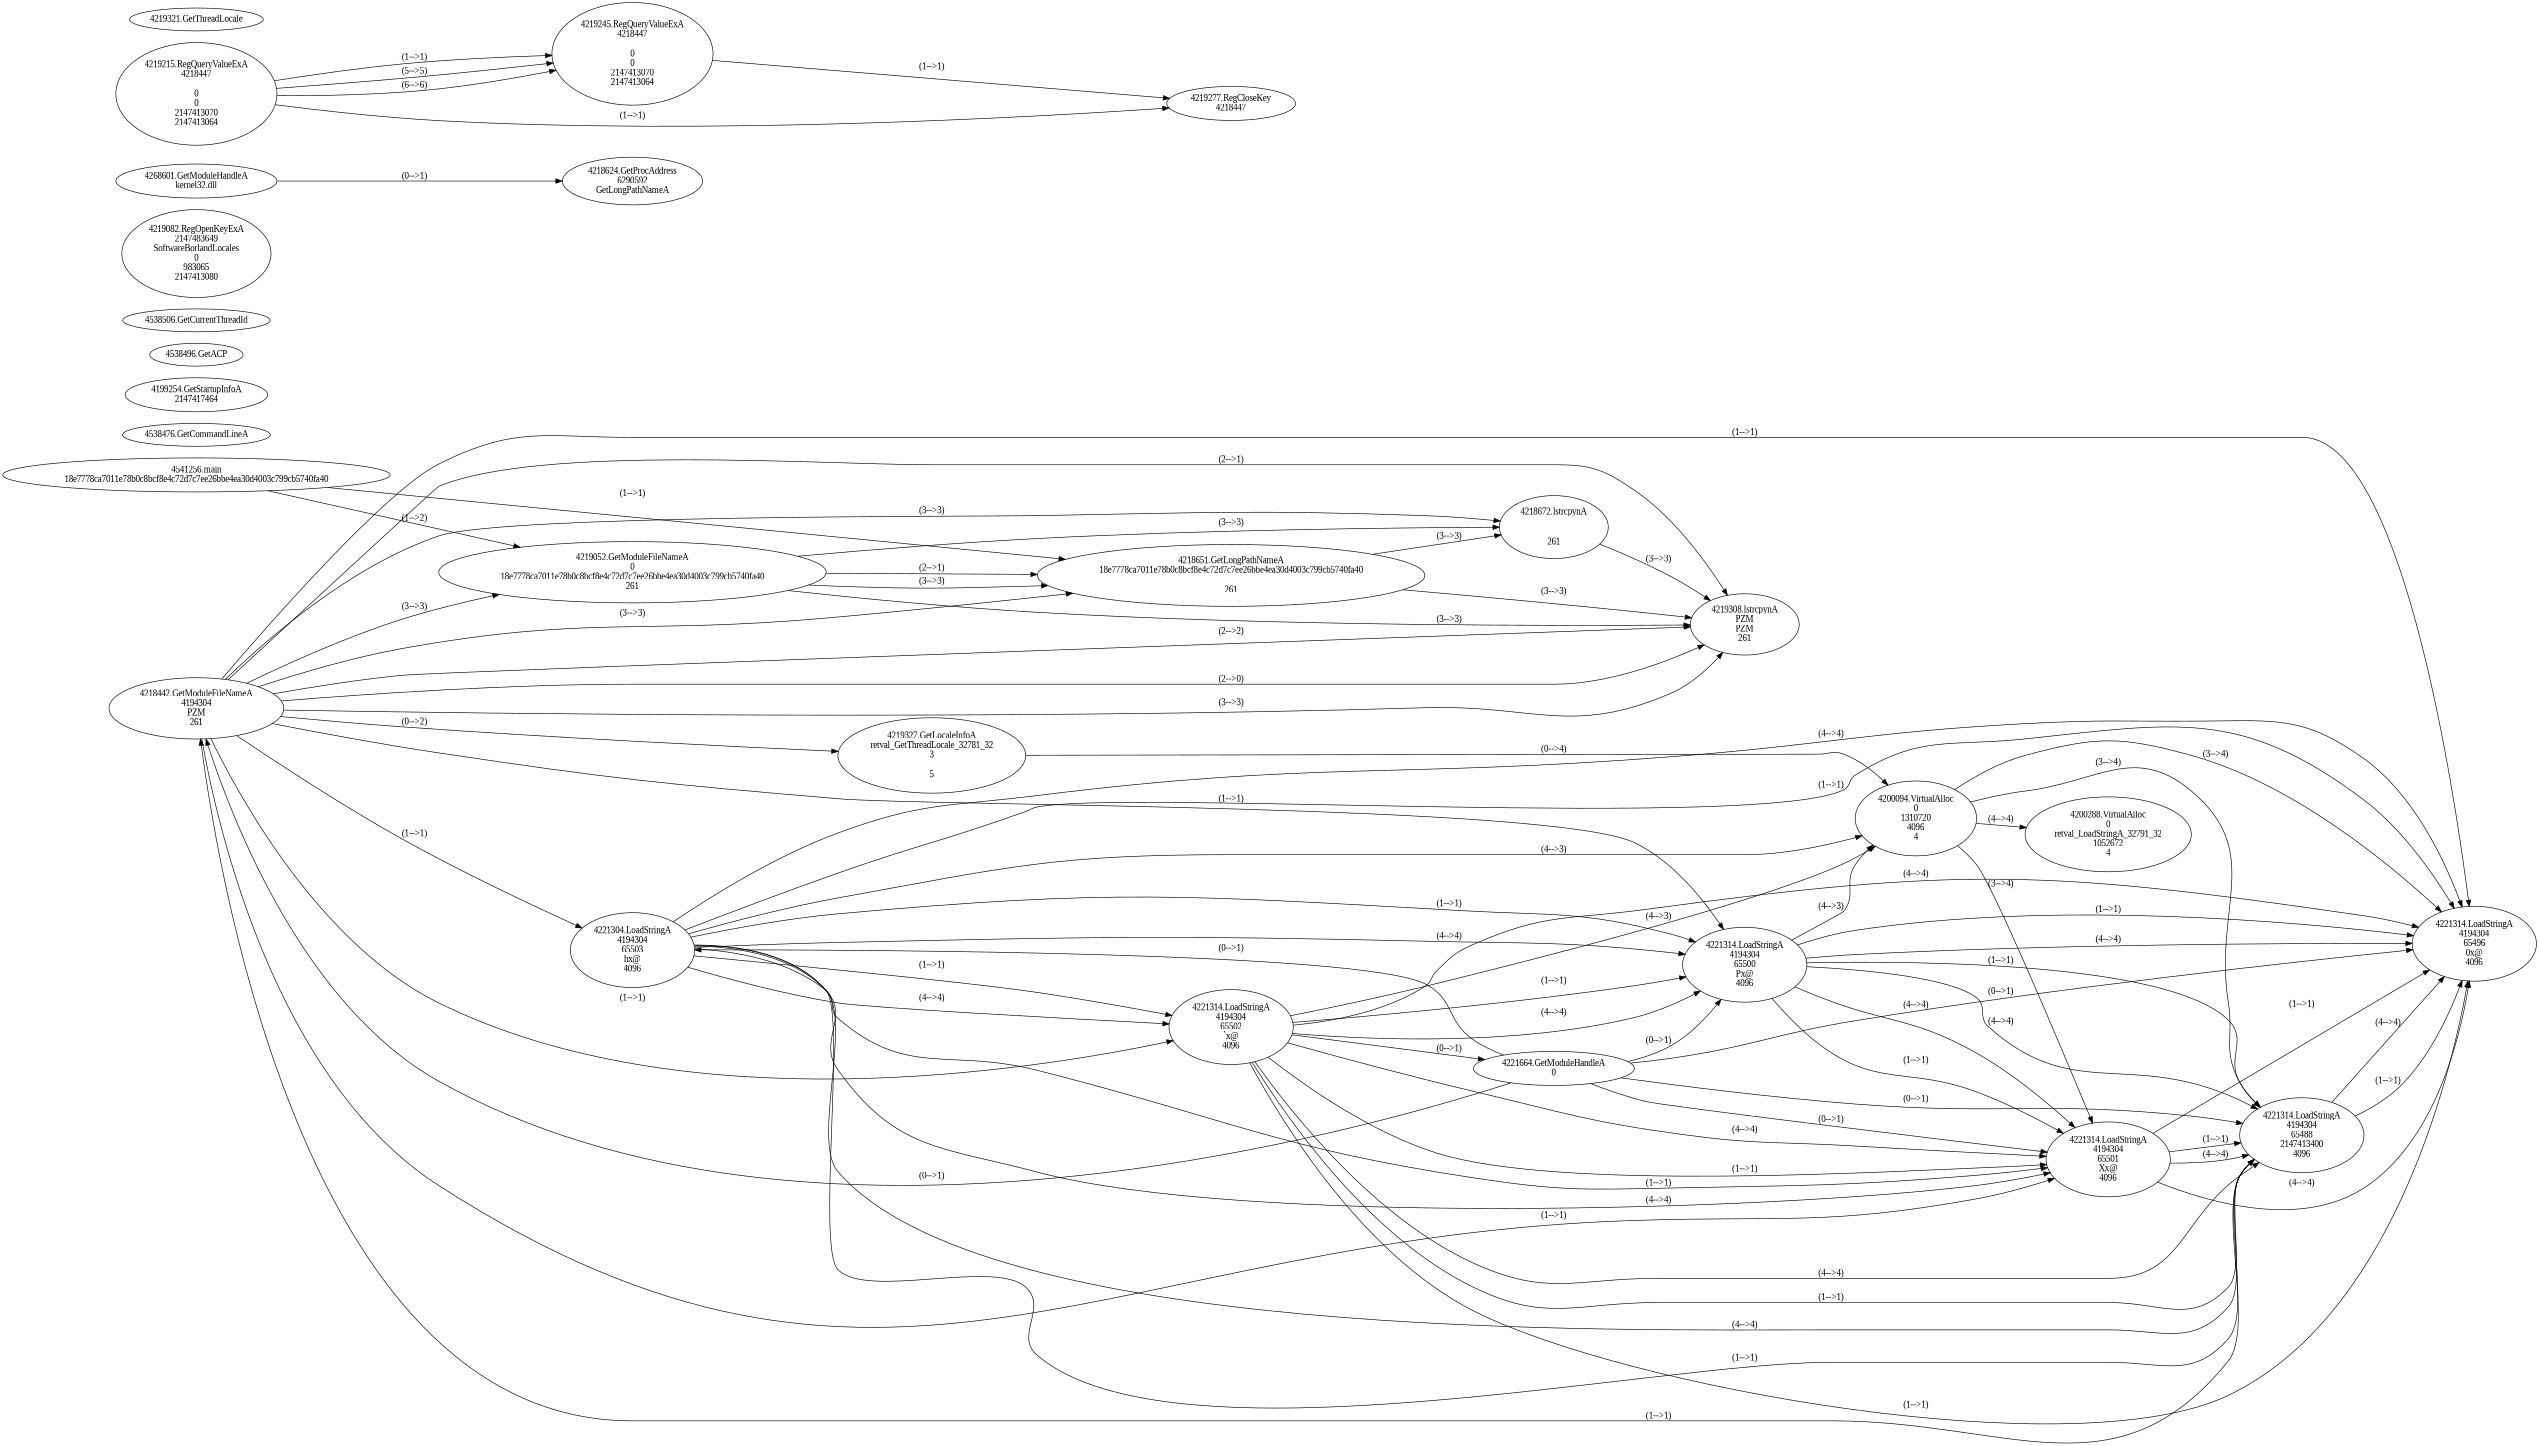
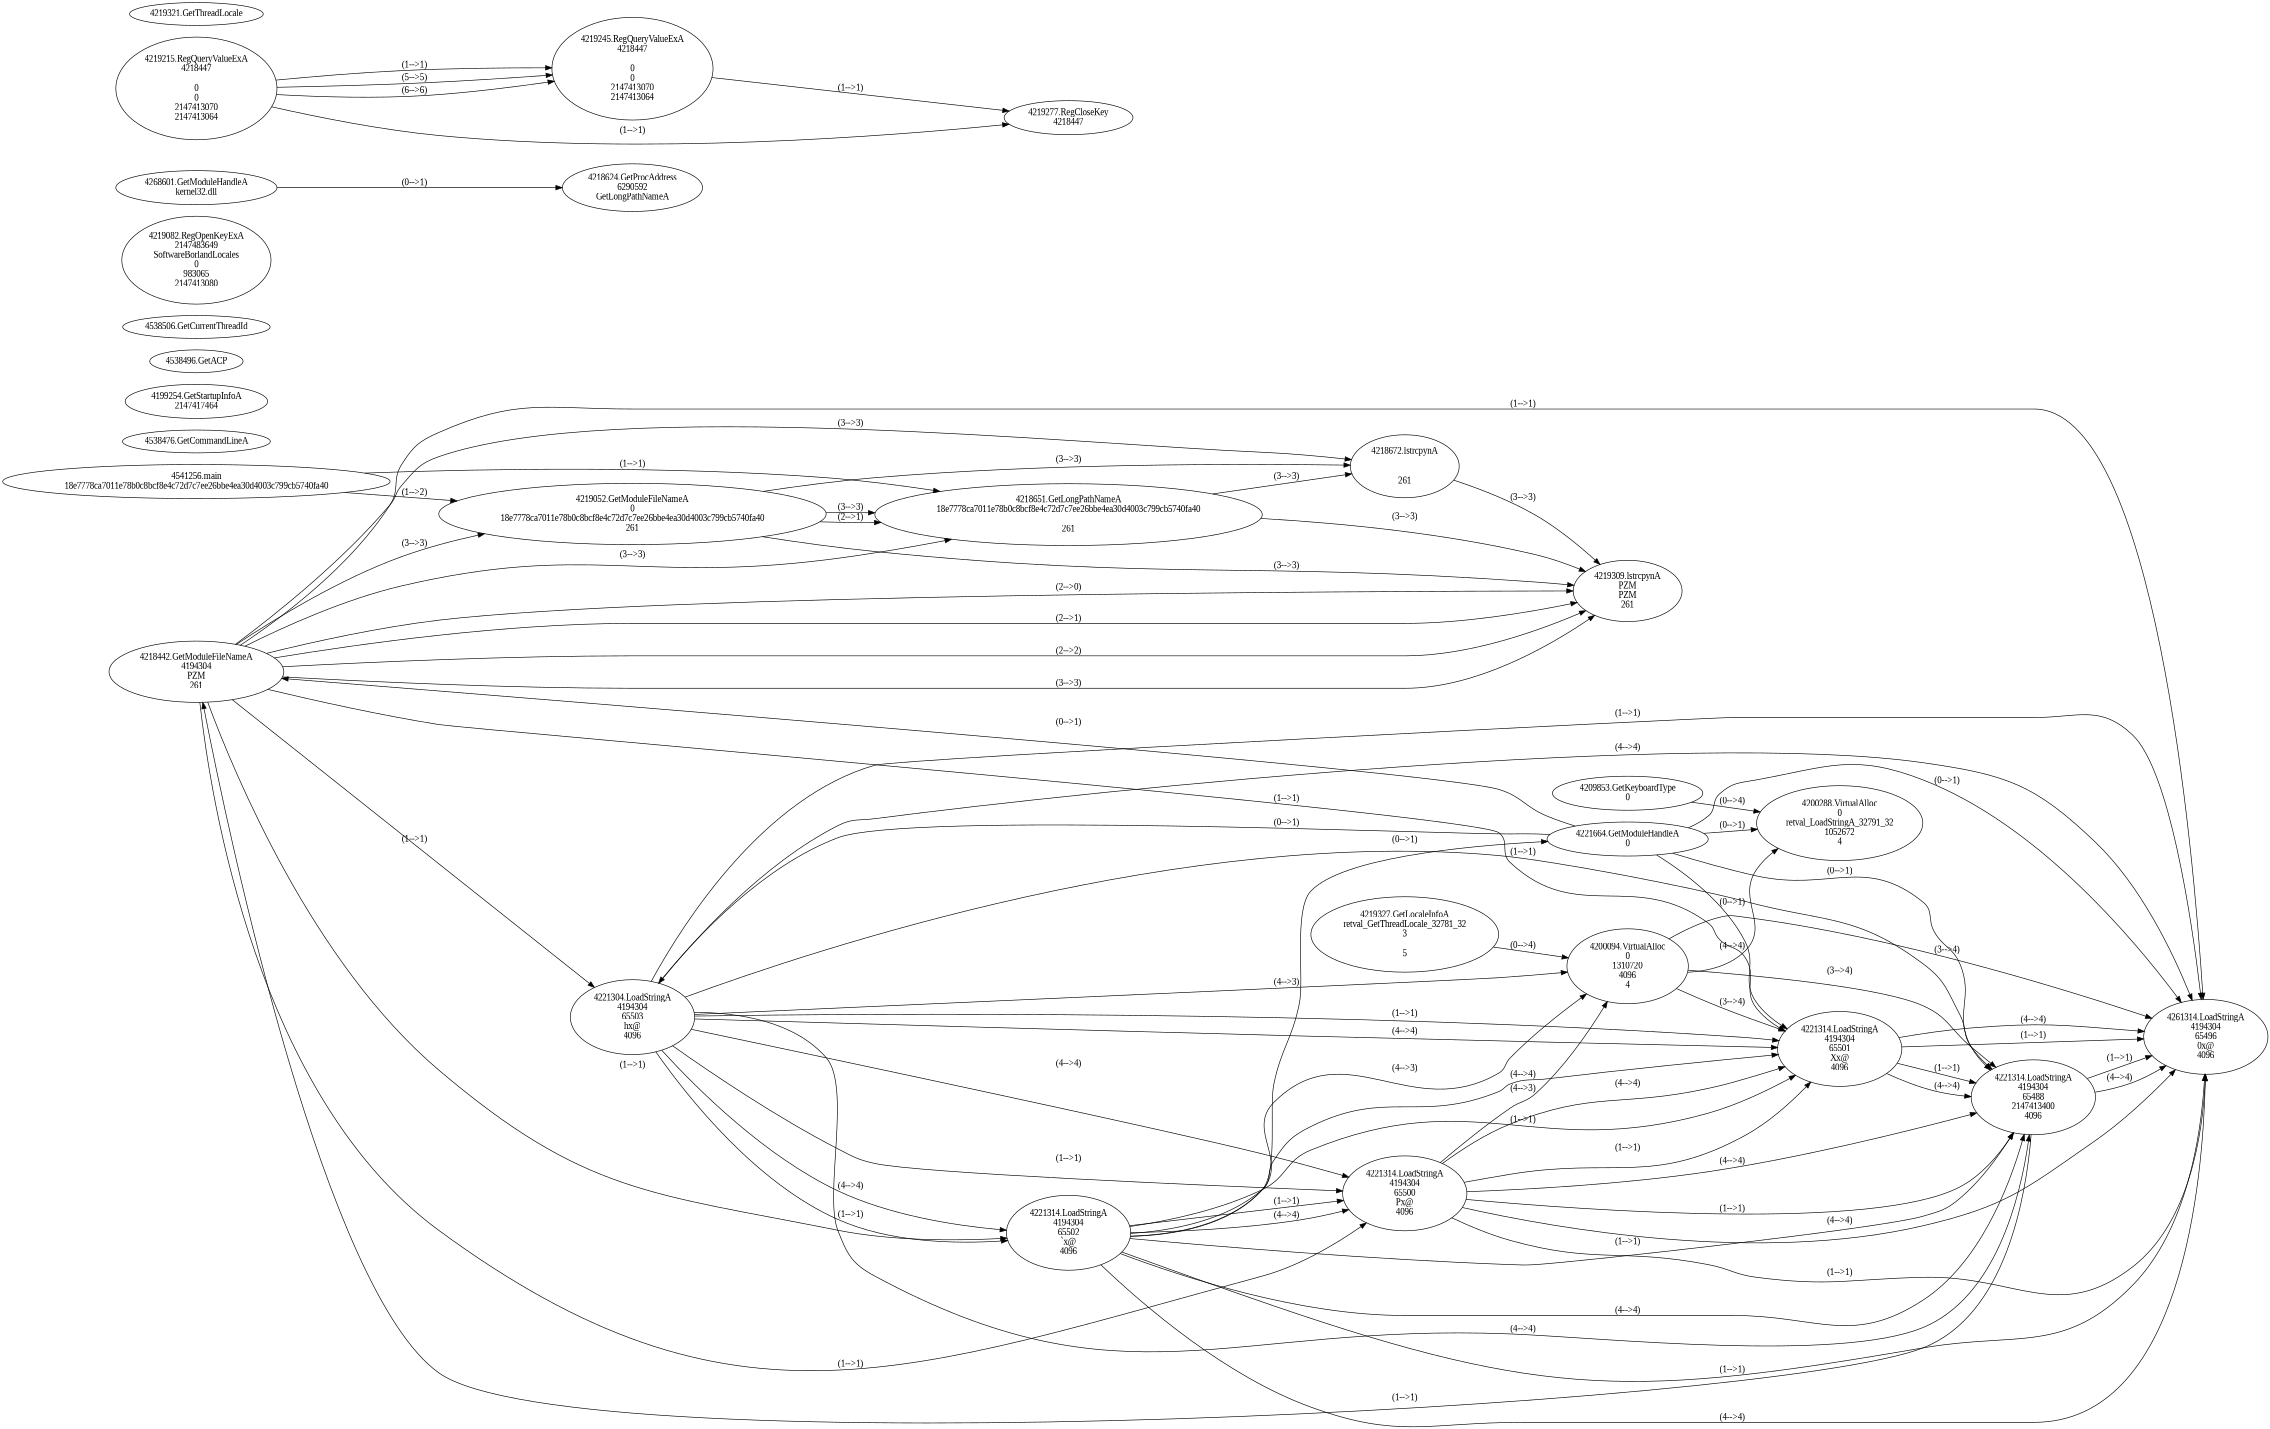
(1745, 624) -> (1628, 591)
(556, 737) -> none
none -> (1628, 793)
(2474, 944) -> (2206, 1037)
(1678, 1042) -> (1727, 832)
